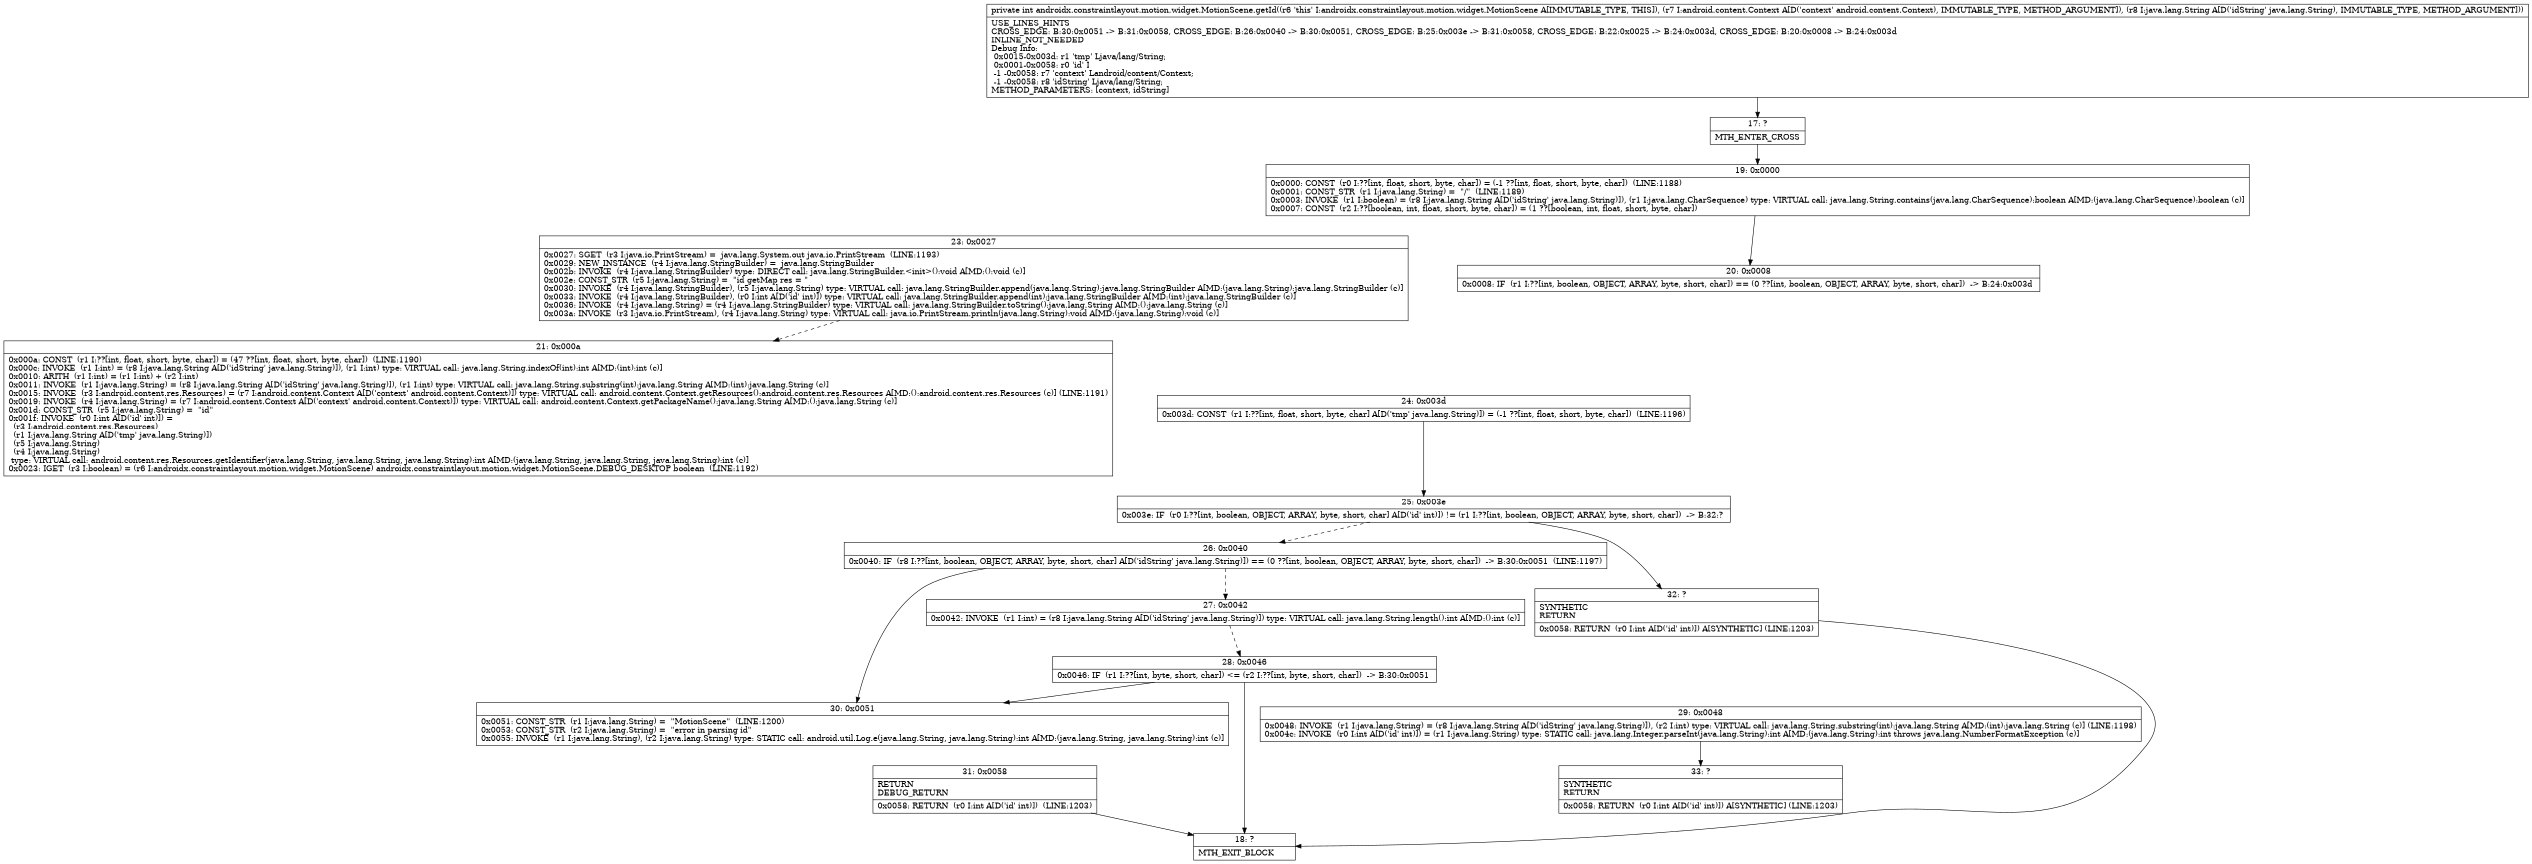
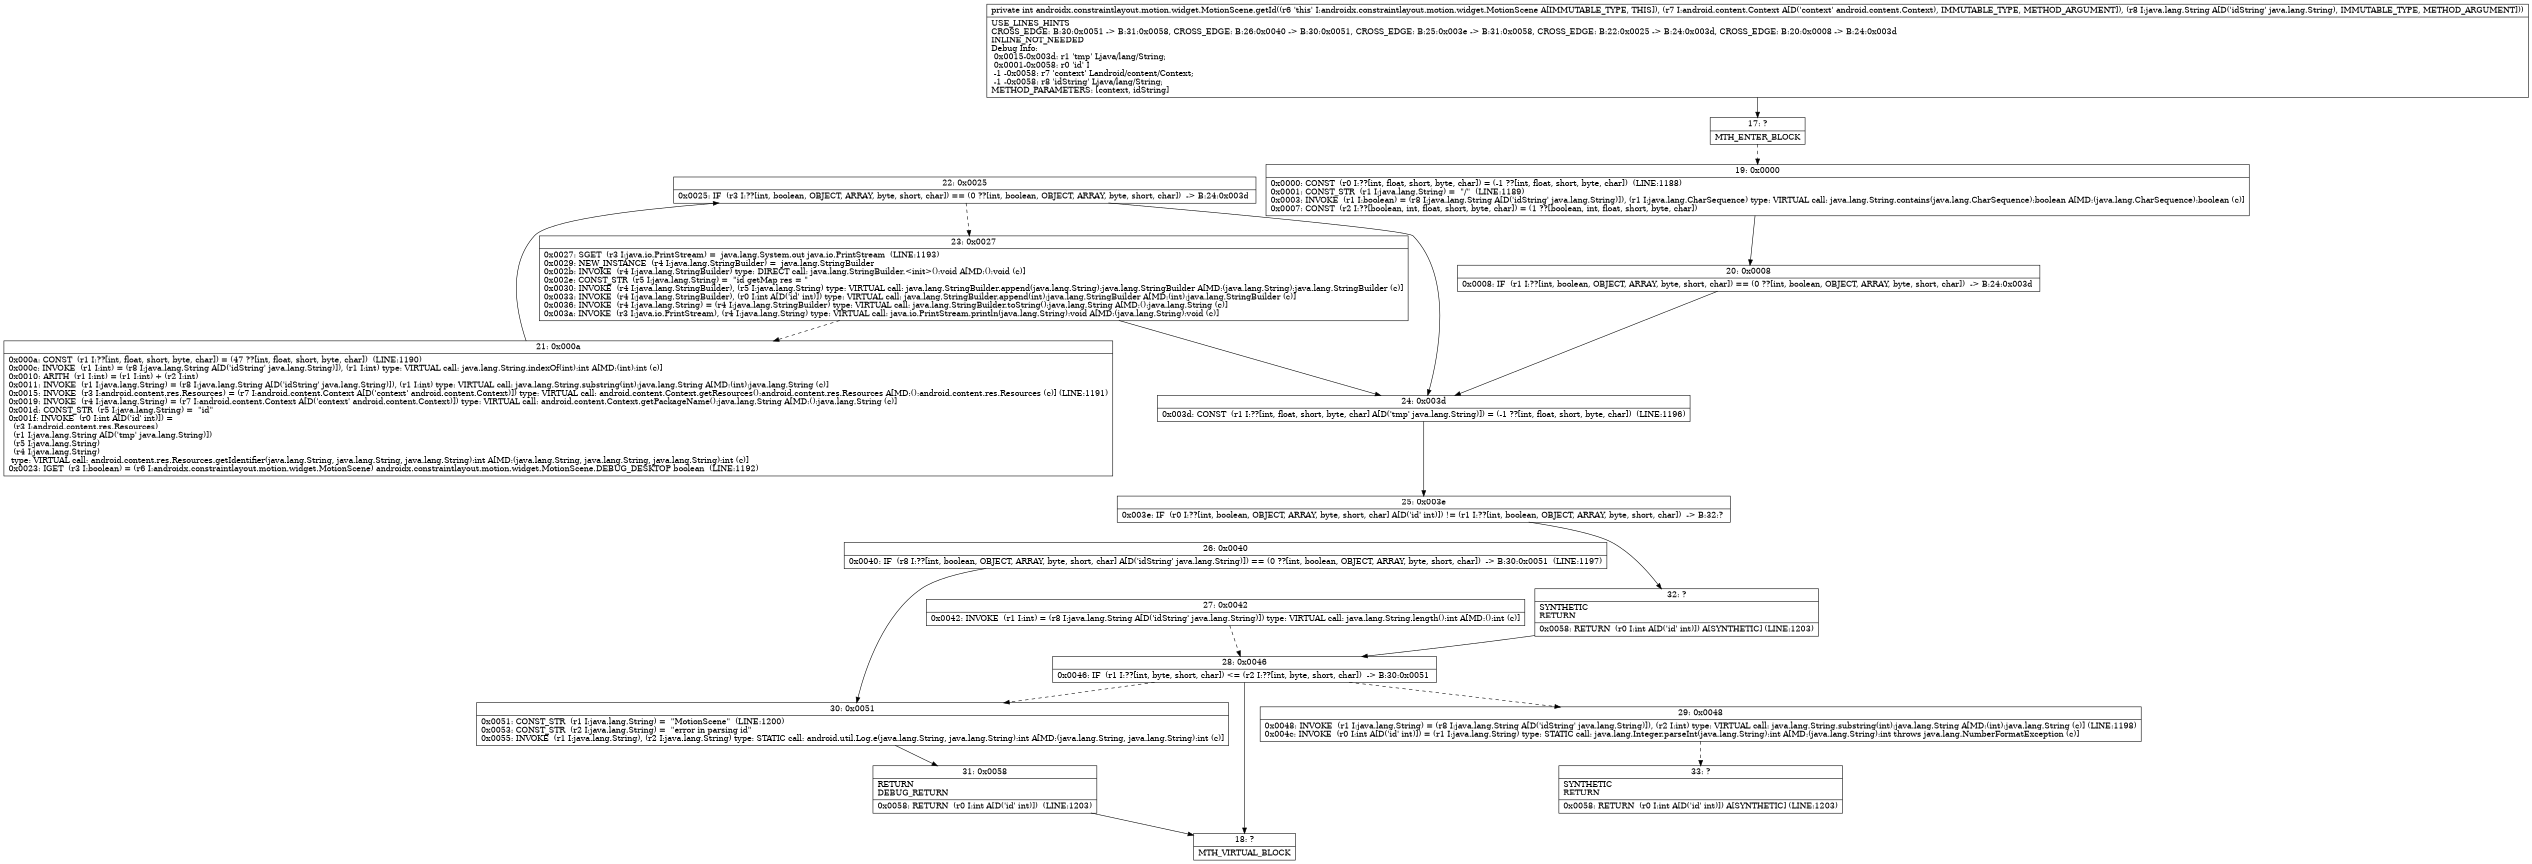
(1757, 137) -> (1758, 137)
(1758, 152) -> (1758, 152)
none -> (965, 190)
none -> (1589, 342)
none -> (1247, 357)
(1327, 532) -> none
(1226, 581) -> none
(1082, 692) -> (1082, 692)
none -> (1452, 694)
(1701, 751) -> (1701, 751)
none -> (914, 754)
(1929, 810) -> (1451, 646)
(1236, 853) -> (1245, 853)
